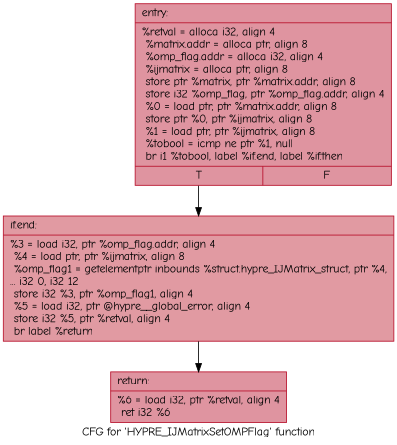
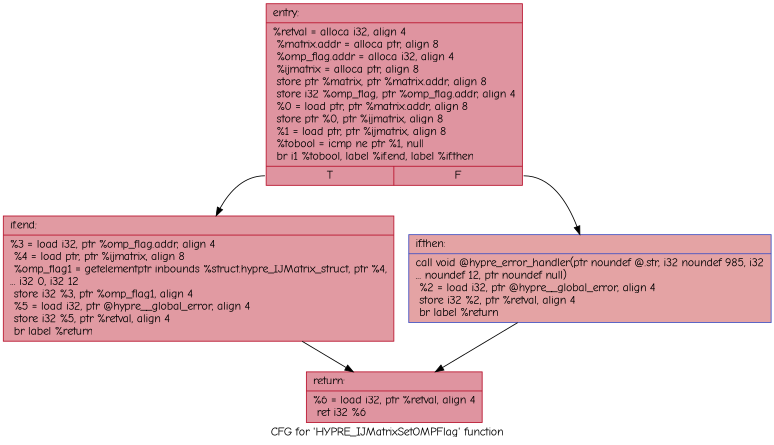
none -> (590, 279)
